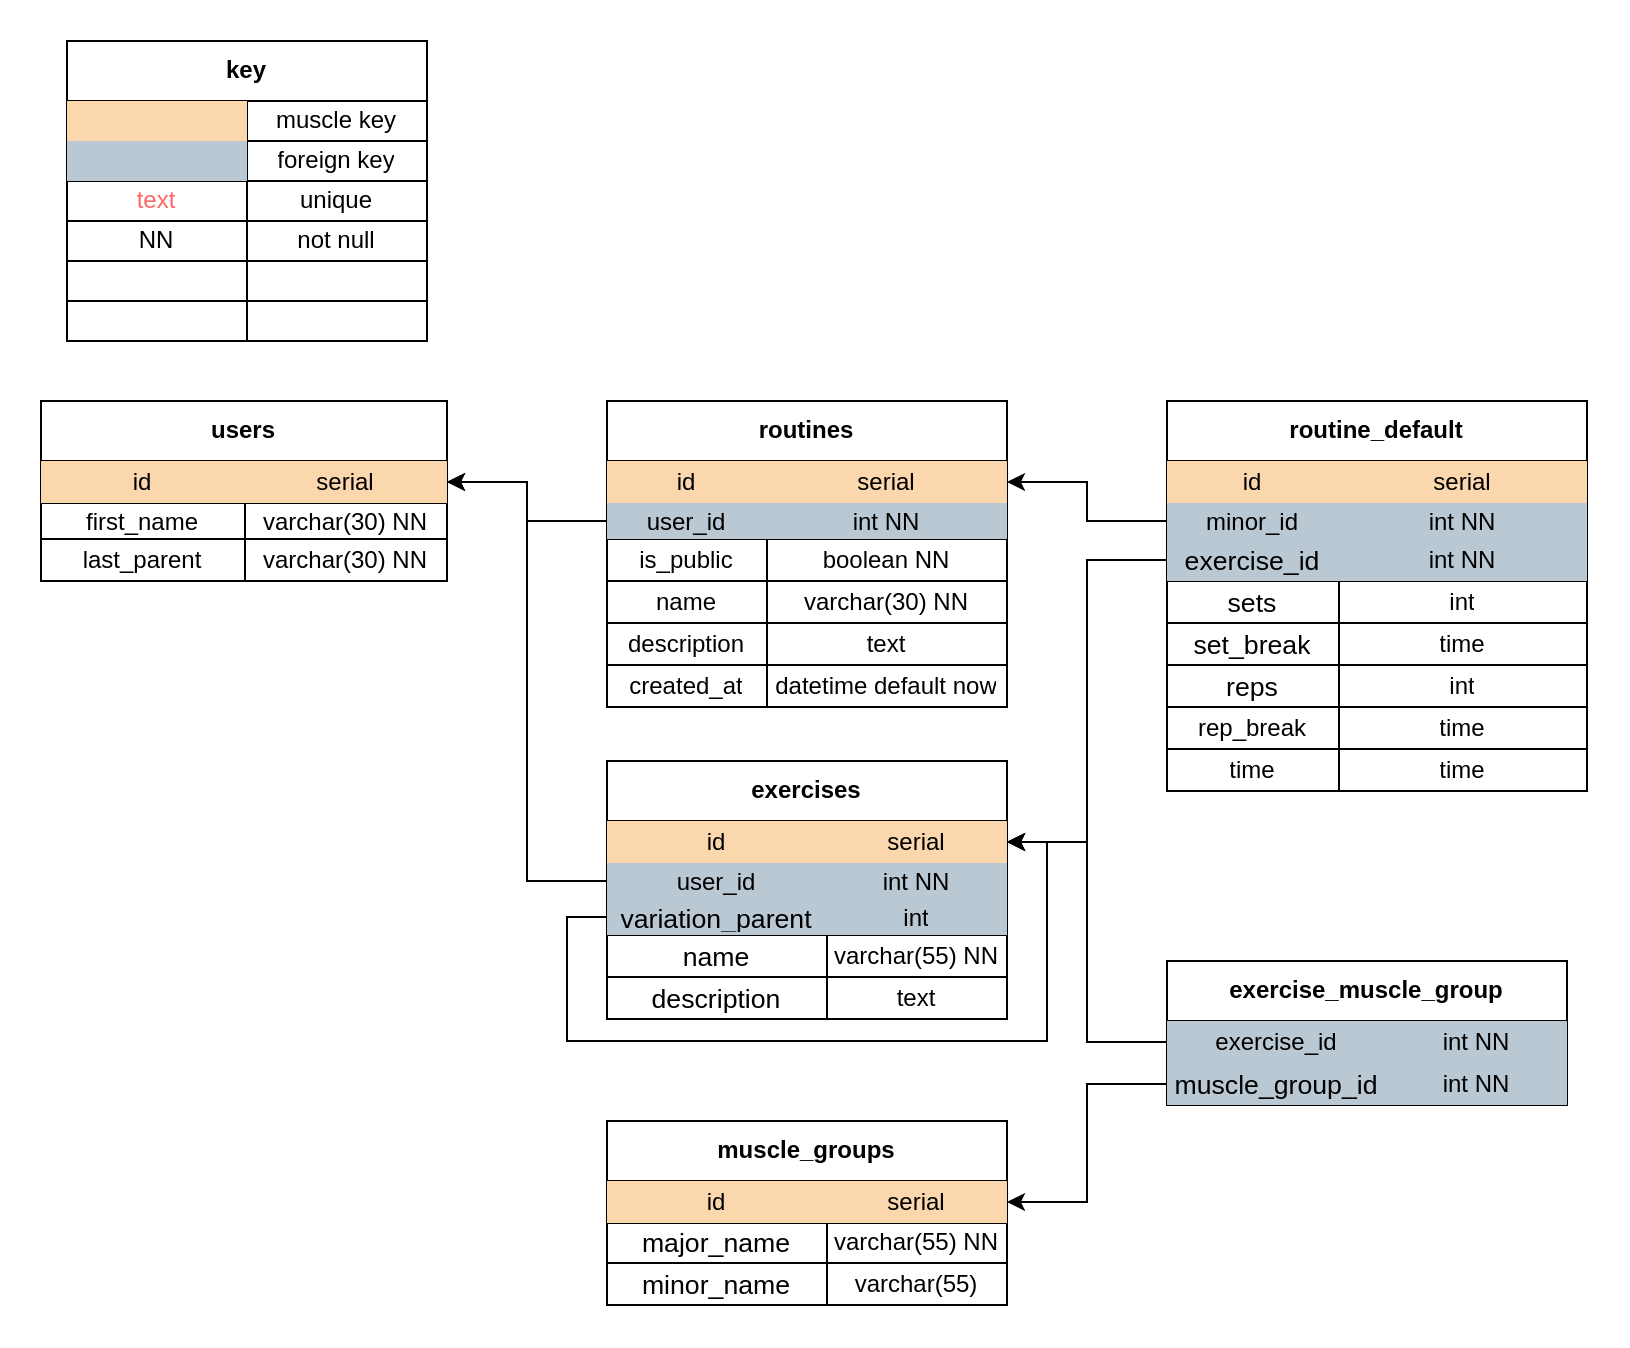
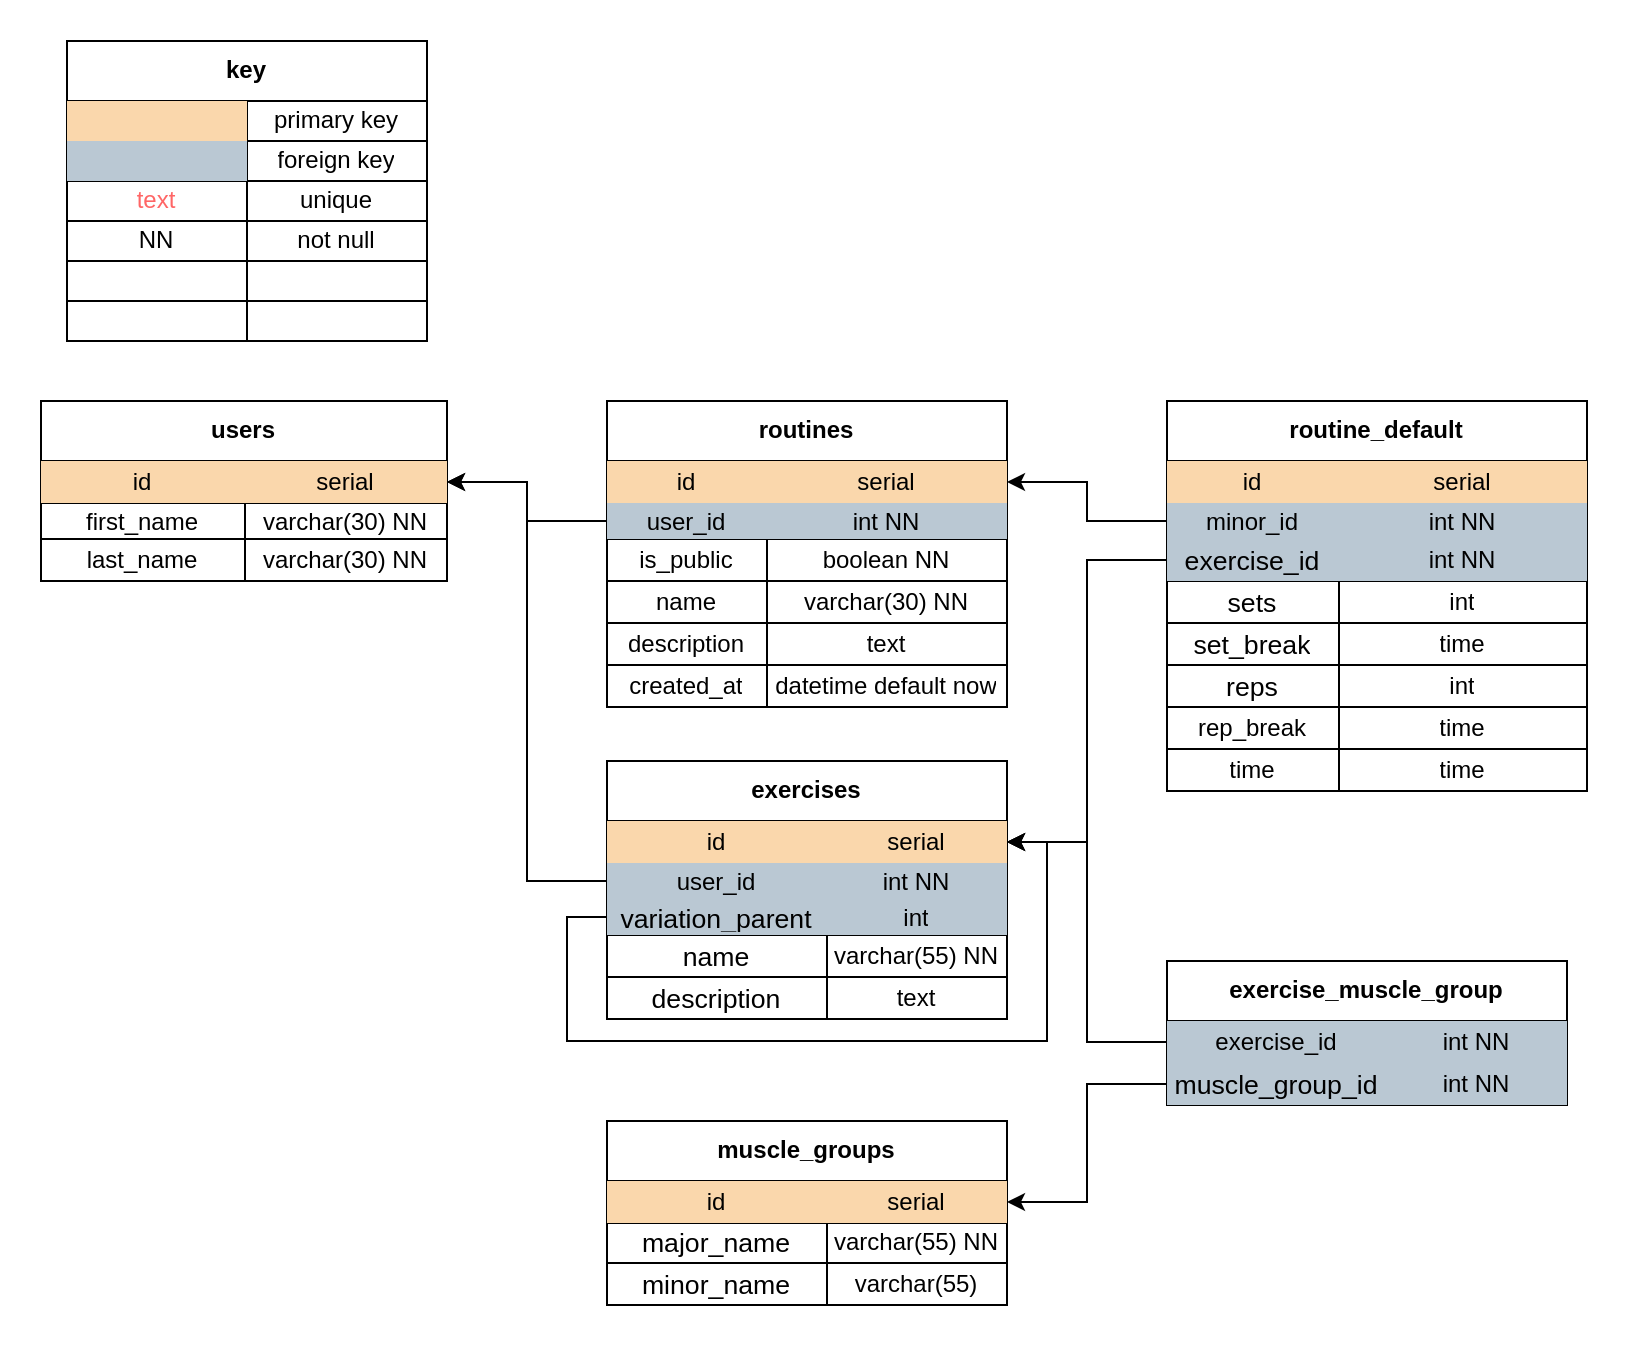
(337, 121) -> (337, 121)
(143, 561) -> (143, 561)
